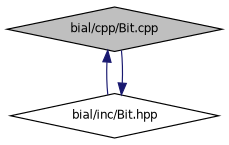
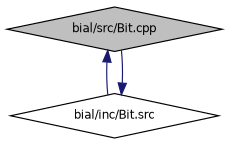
(115, 29) -> (115, 29)
(115, 116) -> (115, 116)
